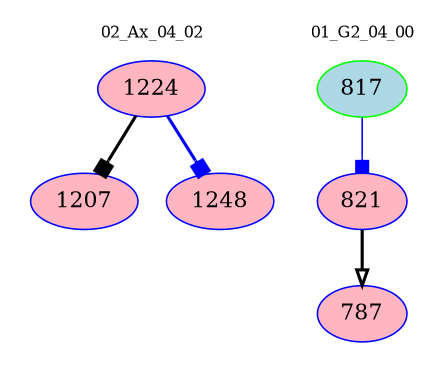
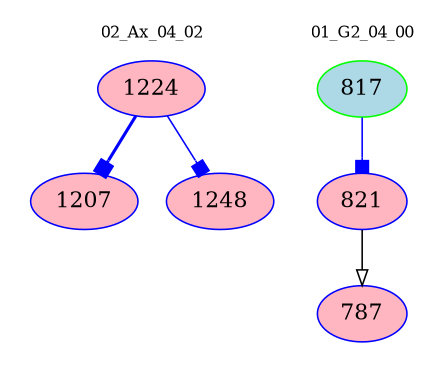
(122, 138) -> (122, 138)
(181, 138) -> (181, 138)
(362, 250) -> (362, 250)
